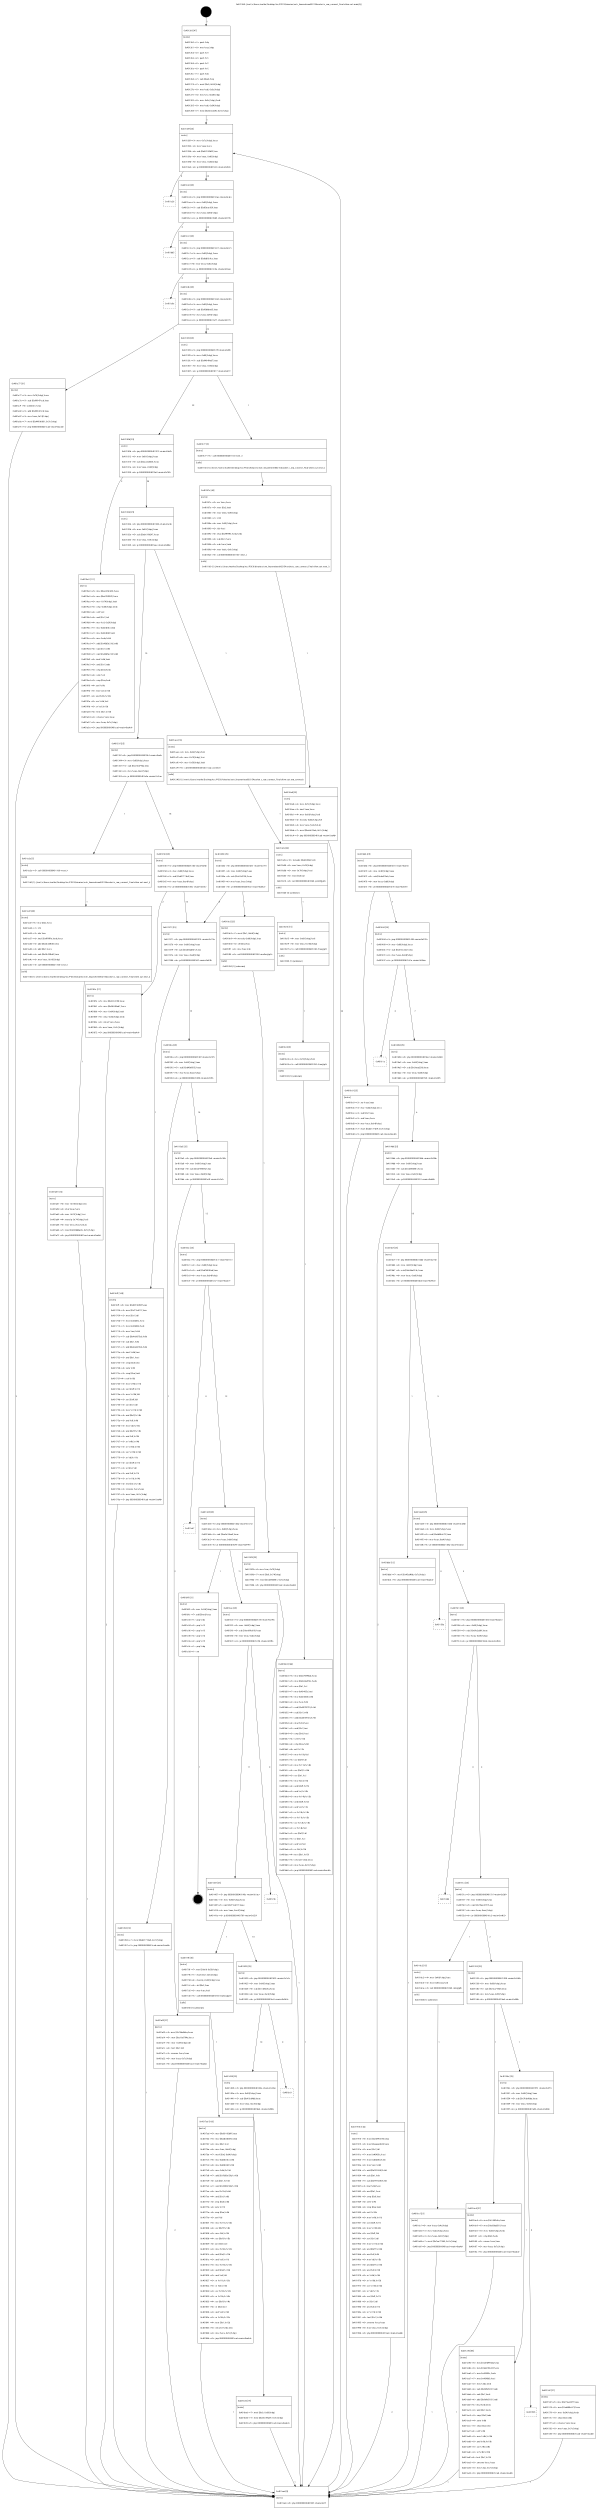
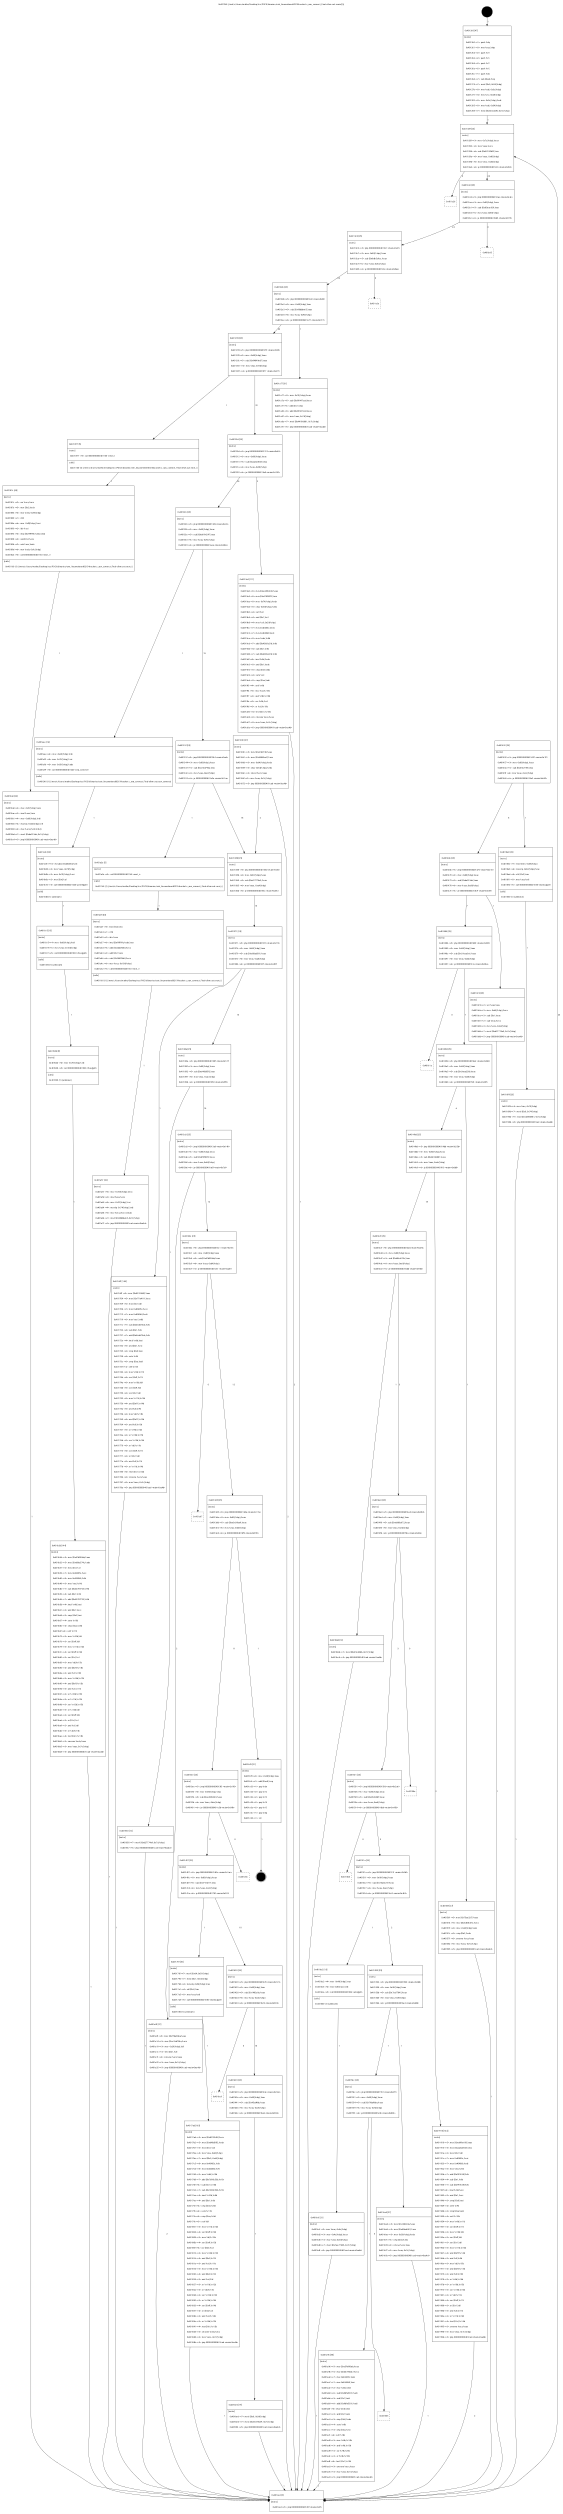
(216, 907) -> (495, 817)
(158, 944) -> (257, 820)
none -> (466, 1493)
